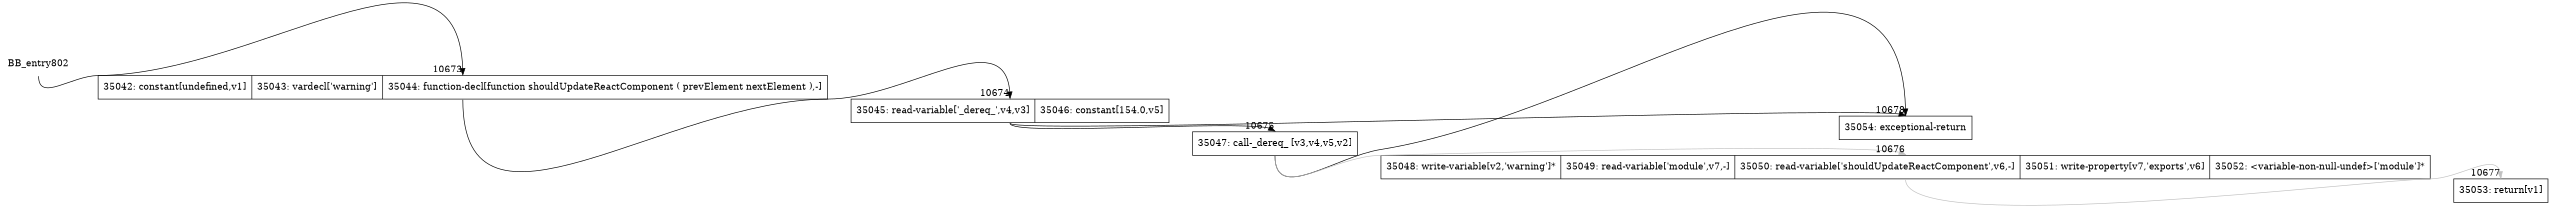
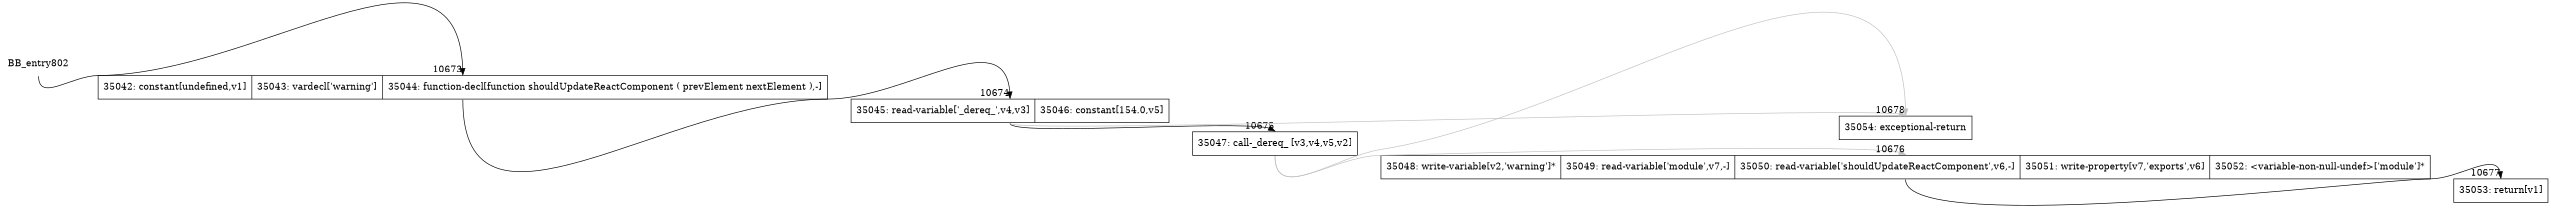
(1611, 76) -> (1611, 76)
(1455, 119) -> (1455, 119)
(2202, 197) -> (2202, 197)
